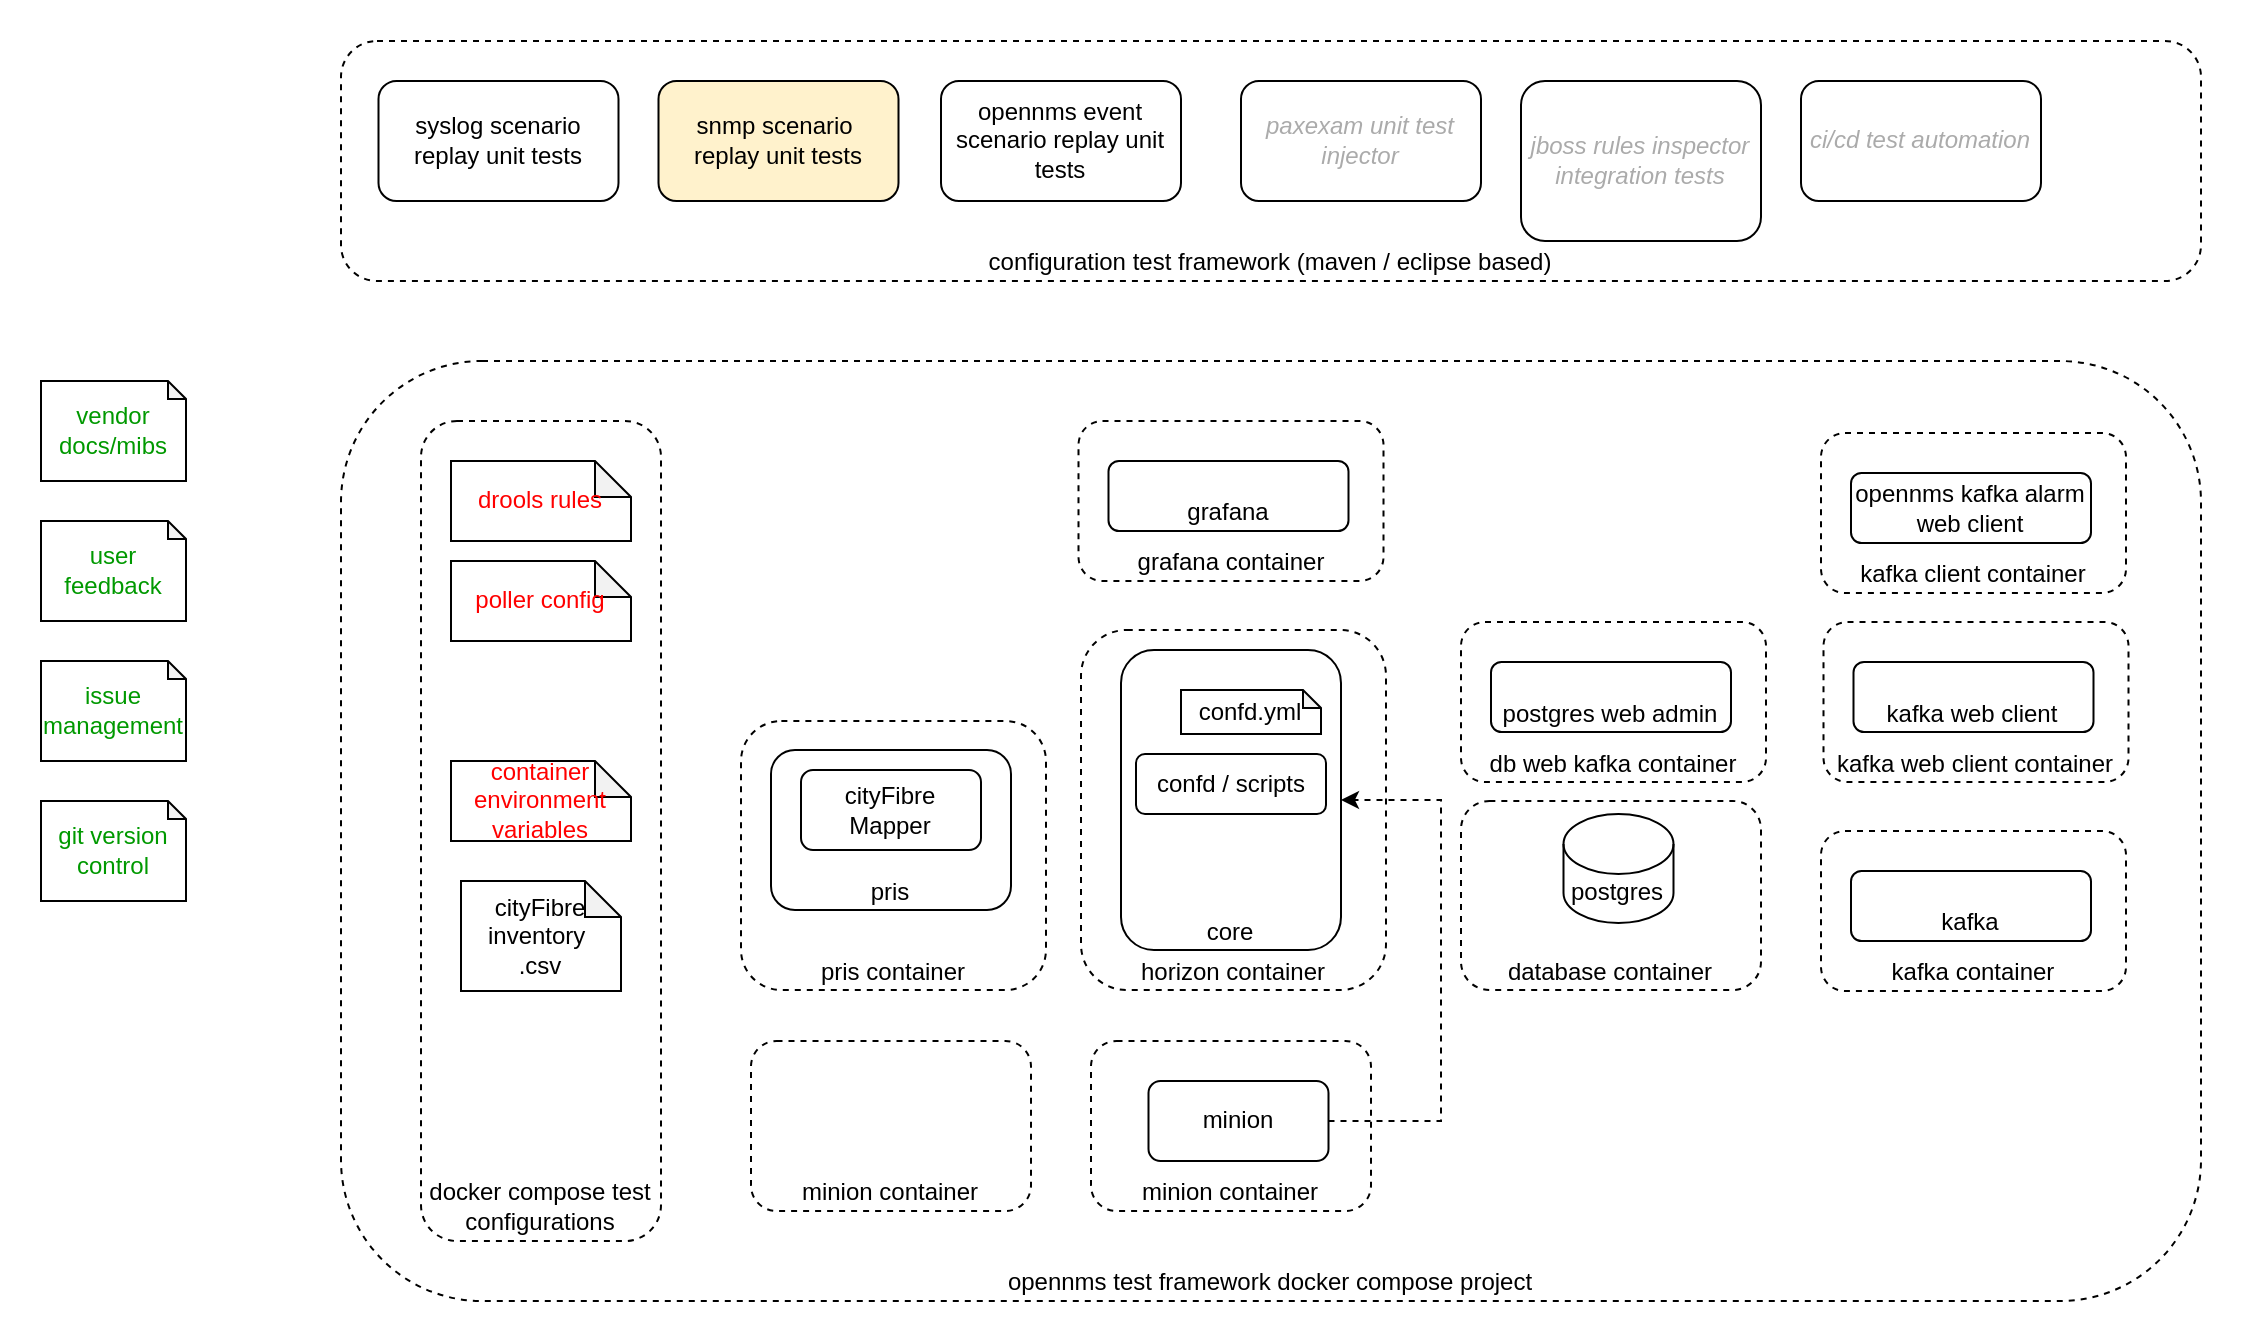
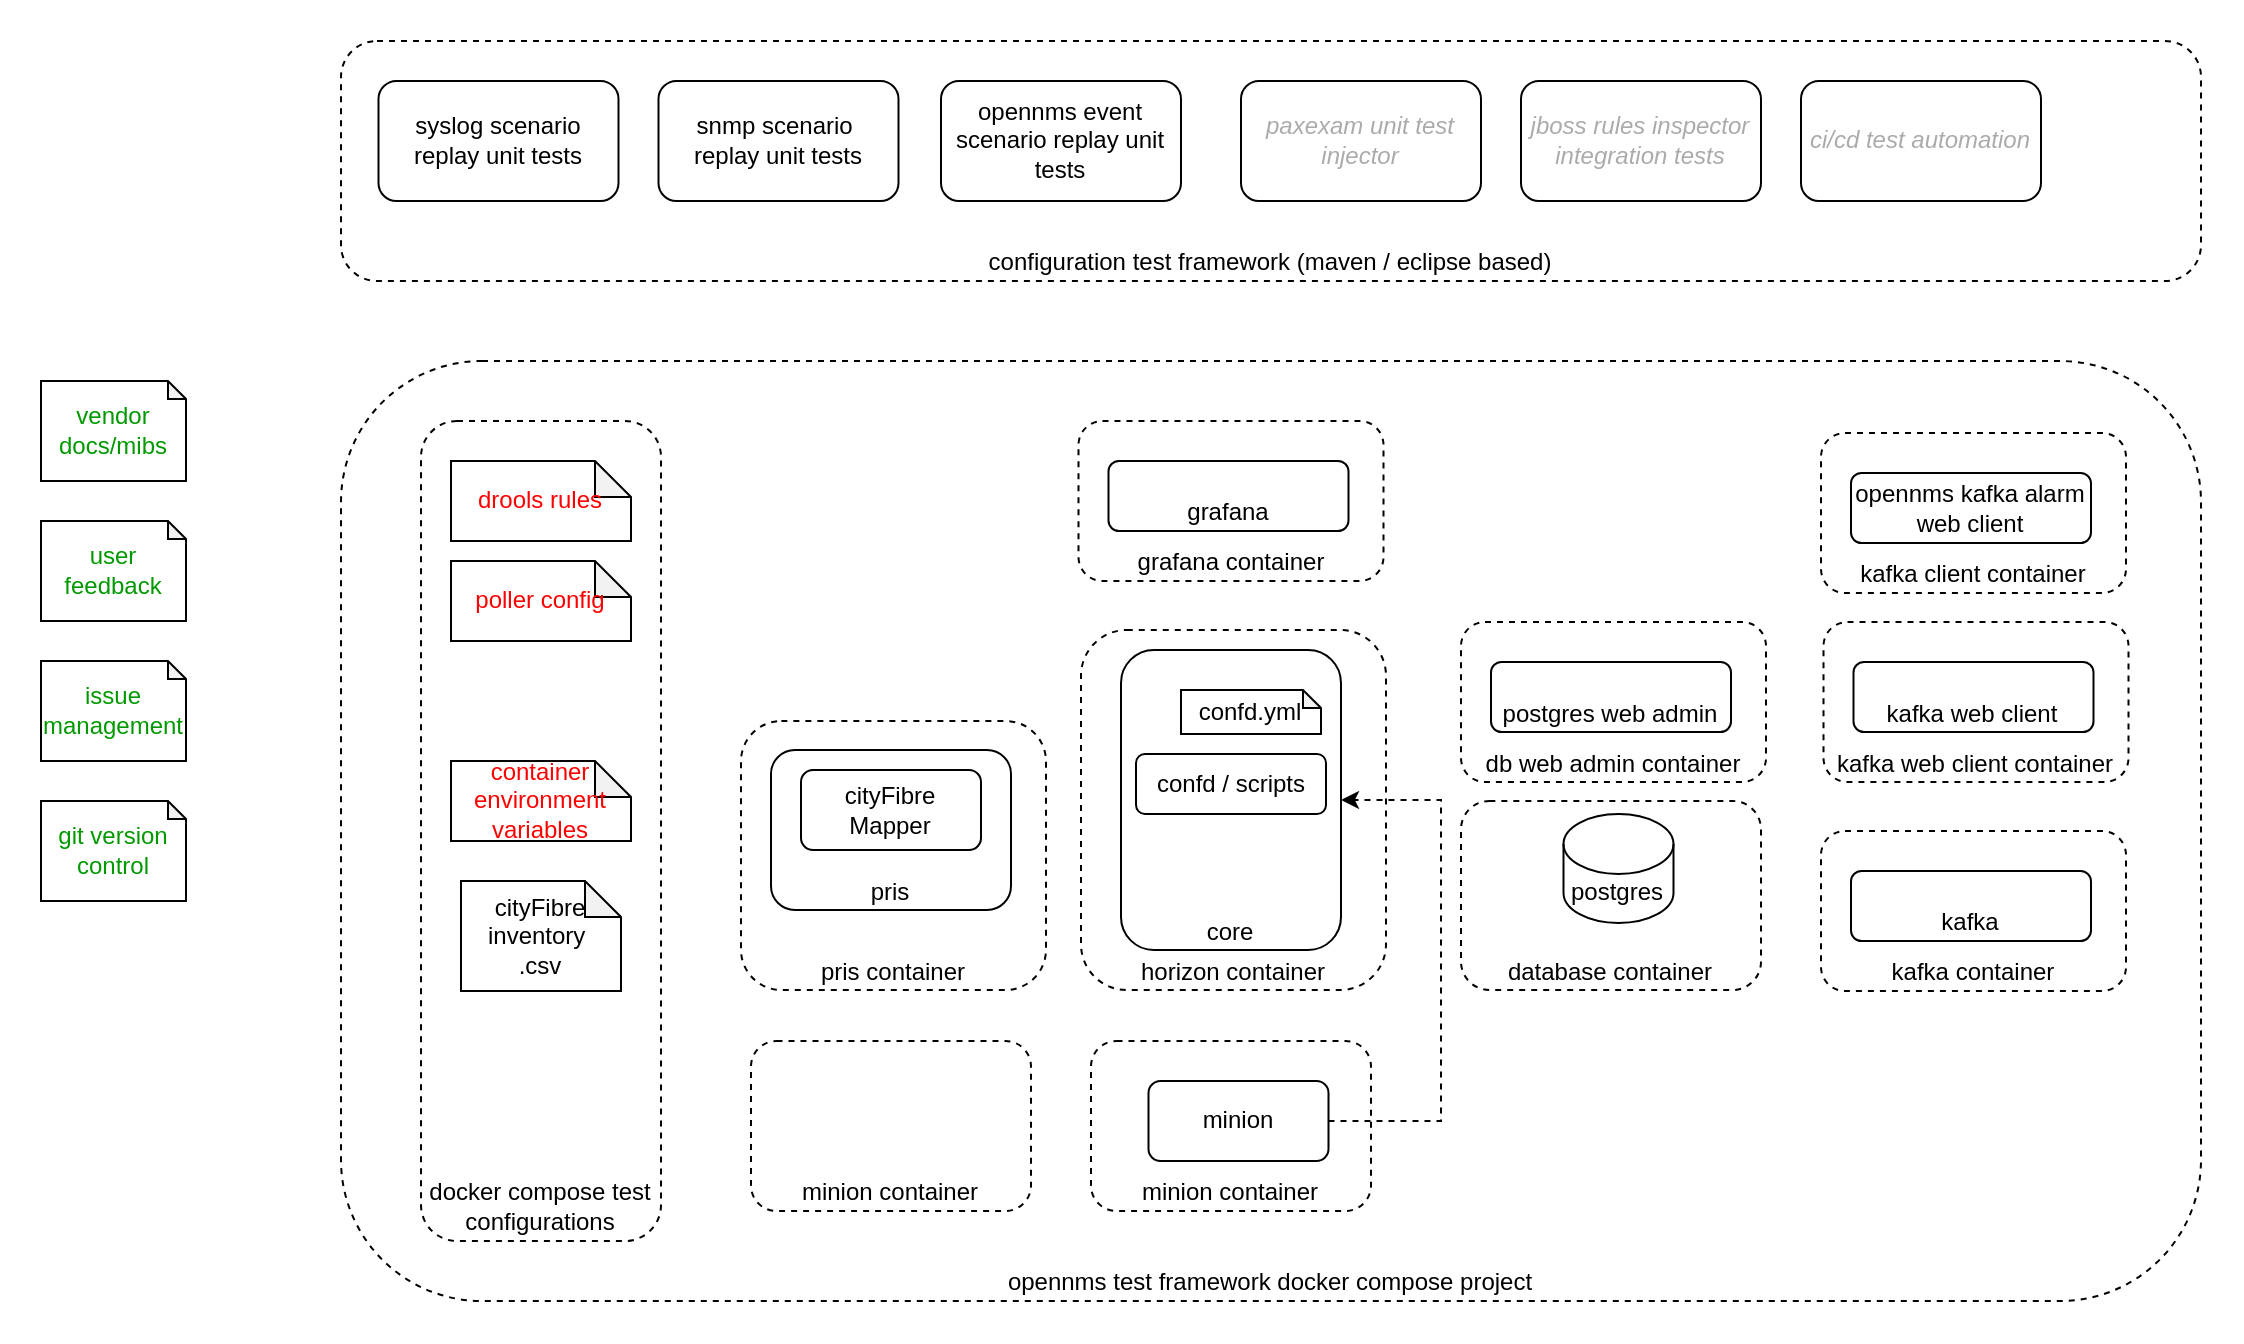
(779, 141) -> (779, 141)
(1641, 161) -> (1641, 141)
(1614, 763) -> (1614, 763)
